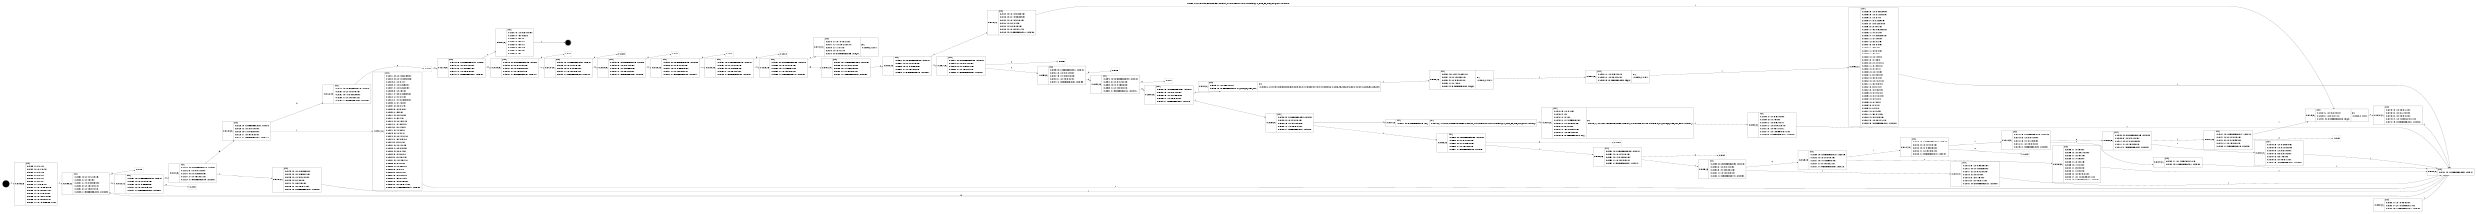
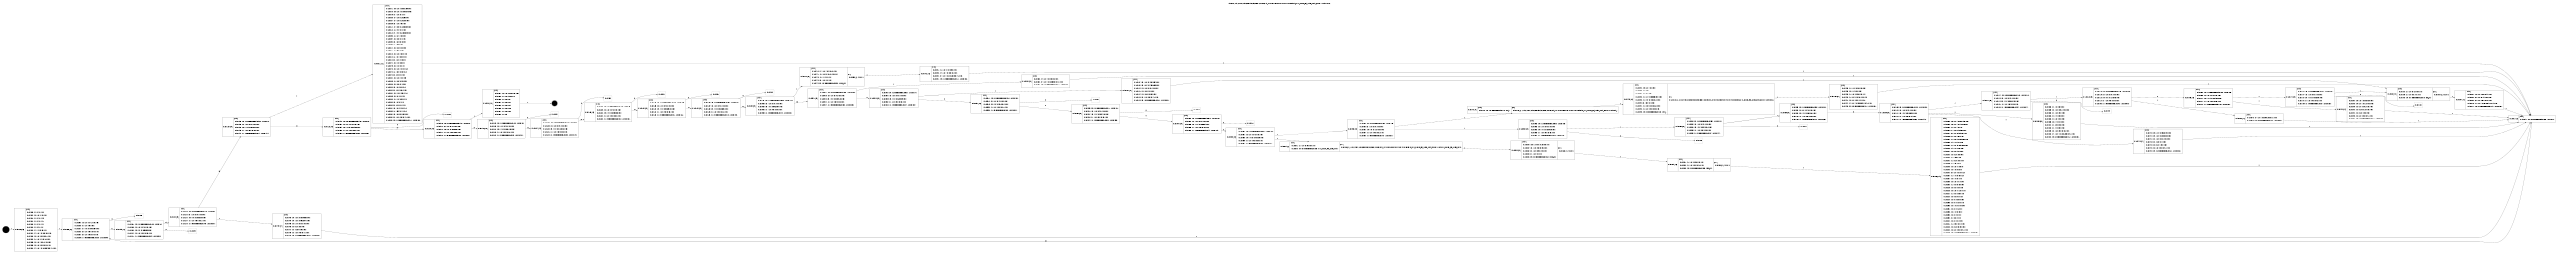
(434, 69) -> (397, 129)
none -> (944, 74)
none -> (938, 84)
(1848, 173) -> (2027, 139)
